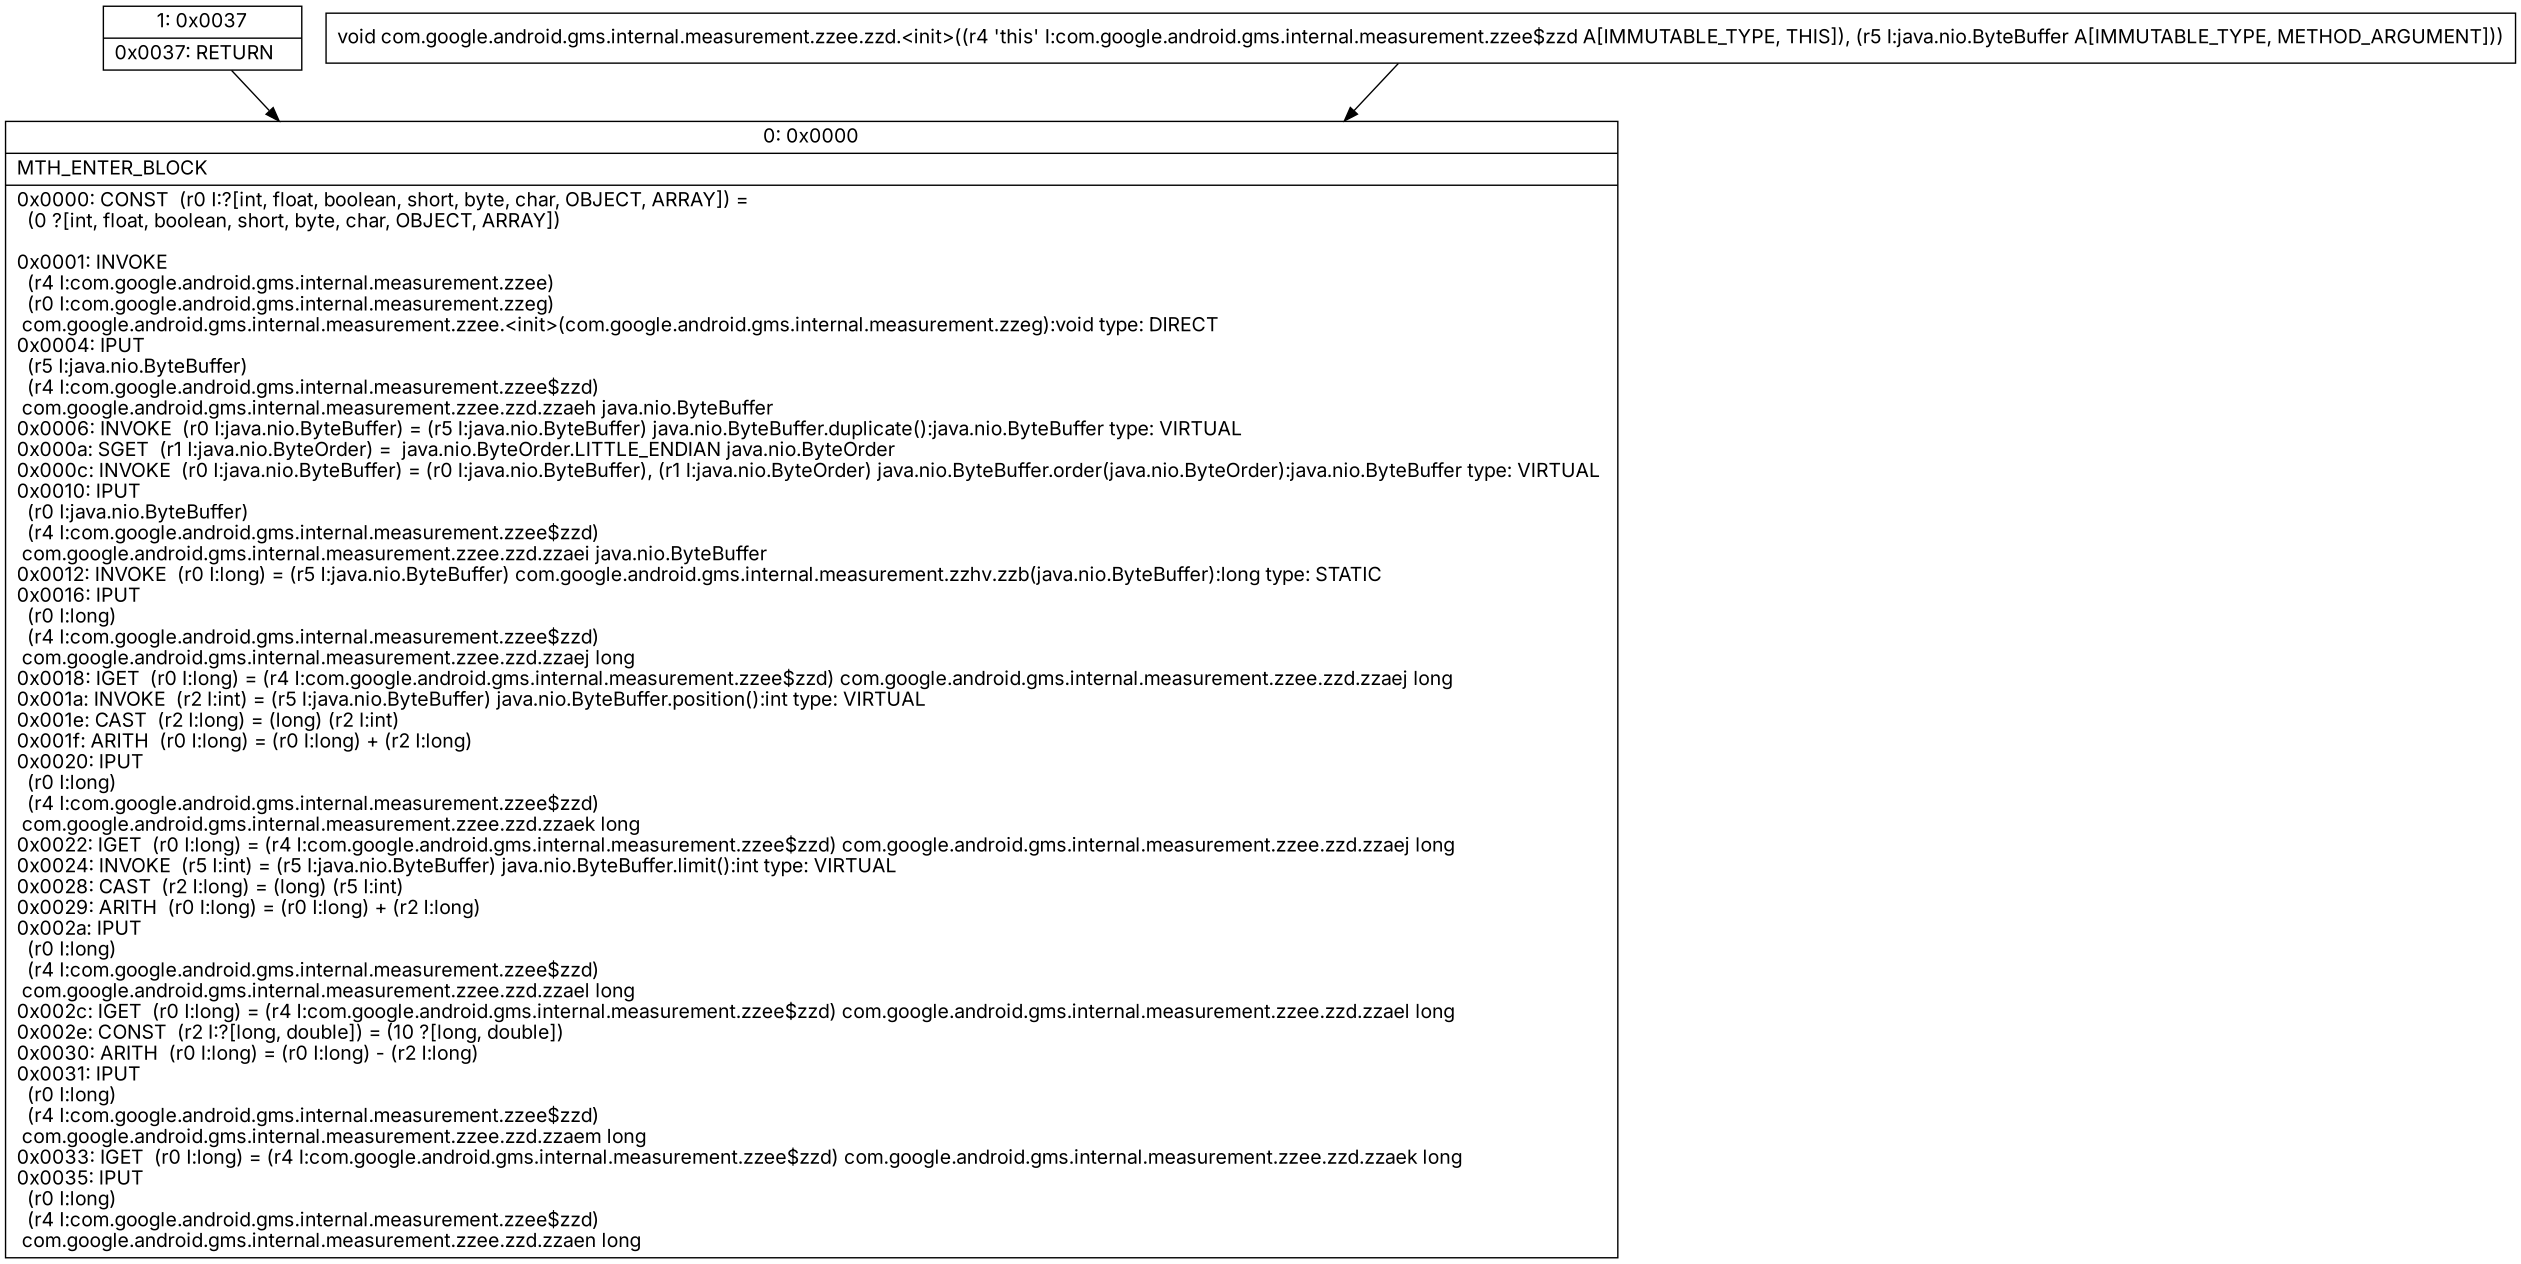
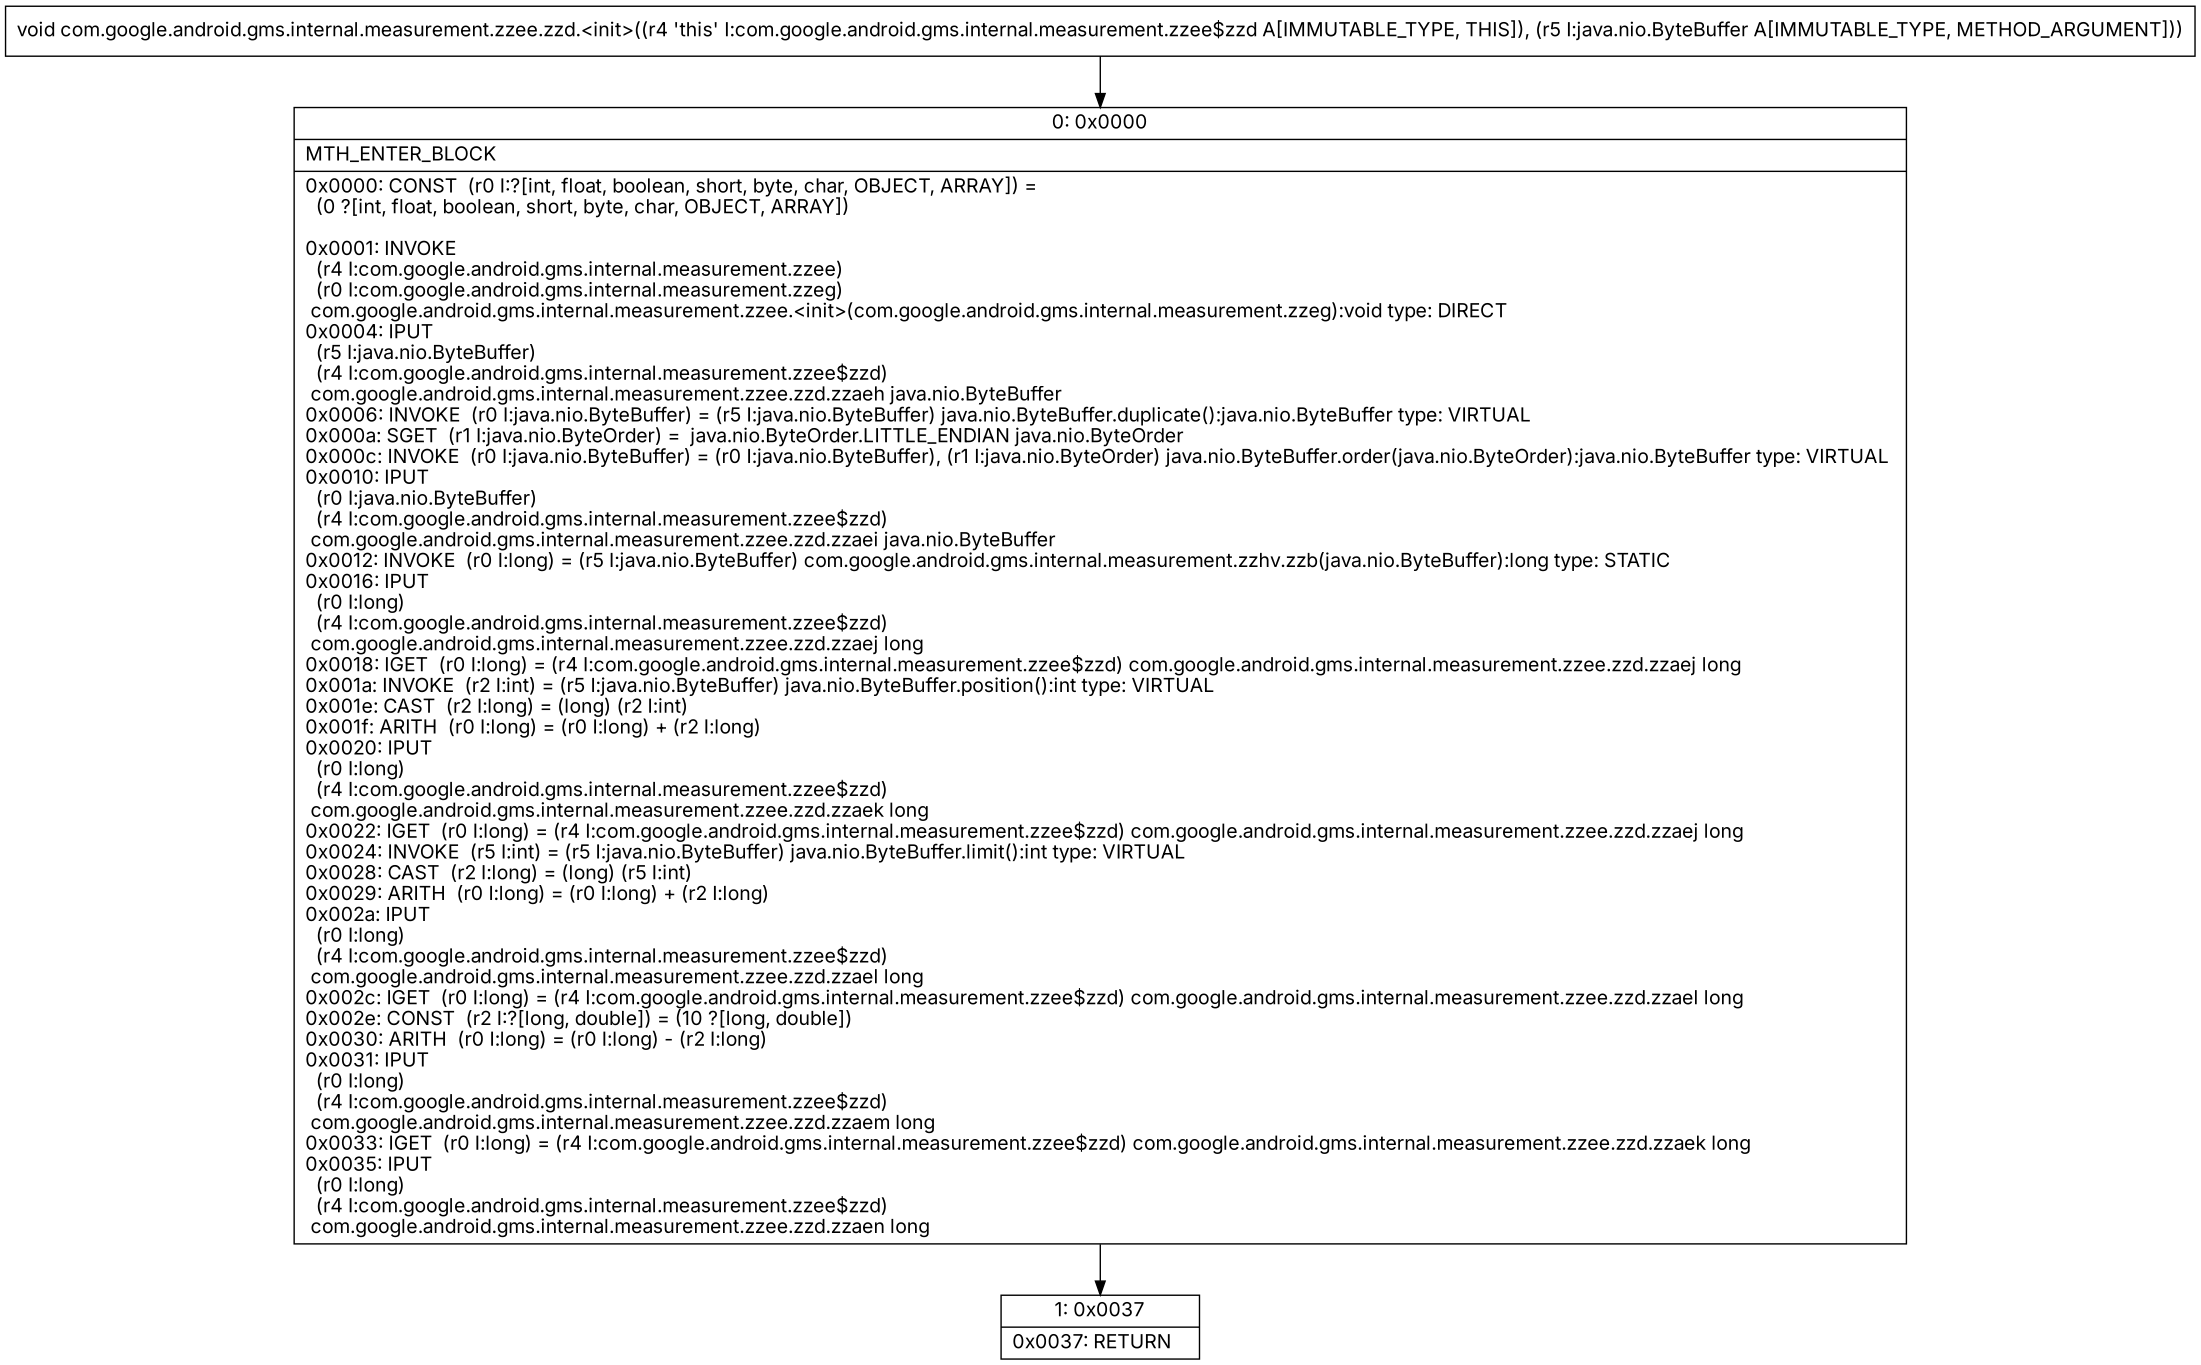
(250, 90) -> (1100, 1263)
